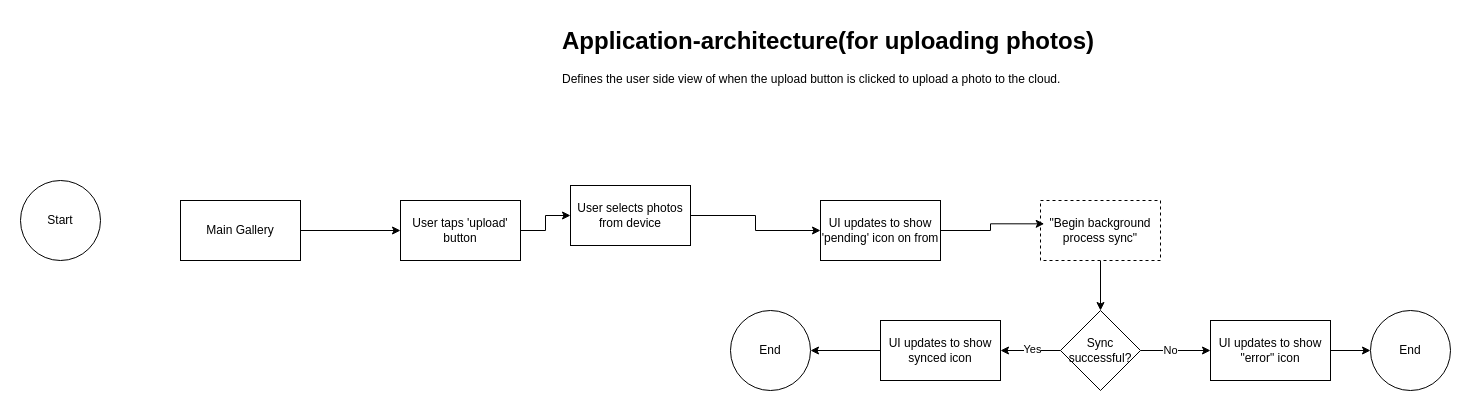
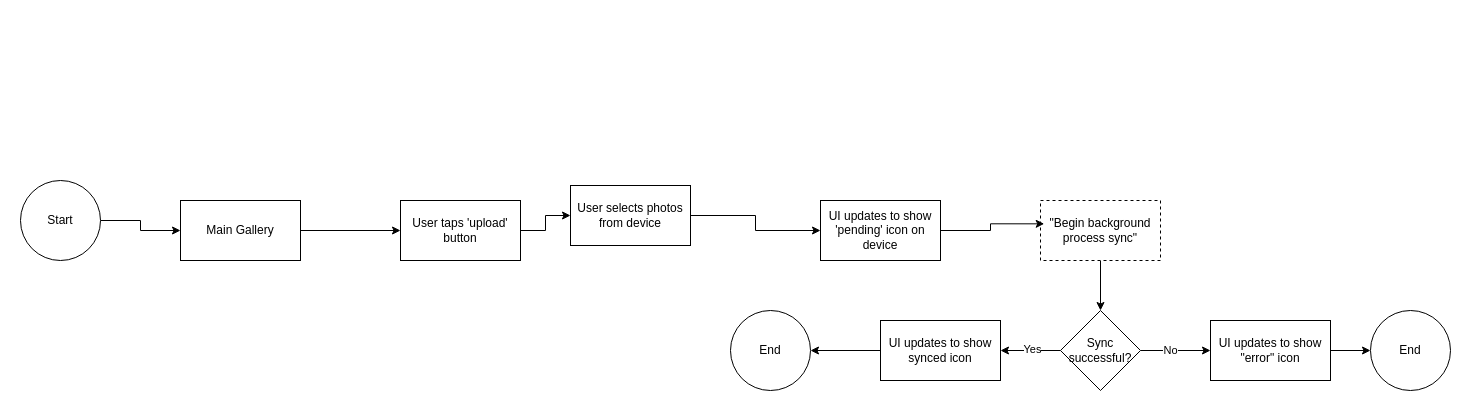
(981, 66) -> none
none -> (141, 222)
(881, 231) -> (881, 231)
